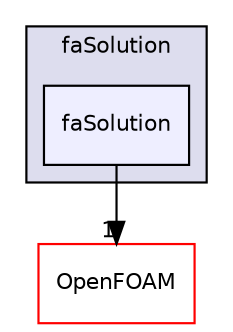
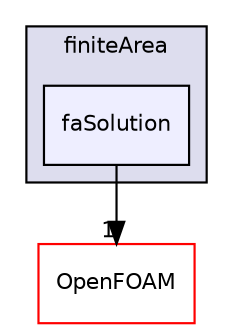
(117, 47) -> (117, 47)
